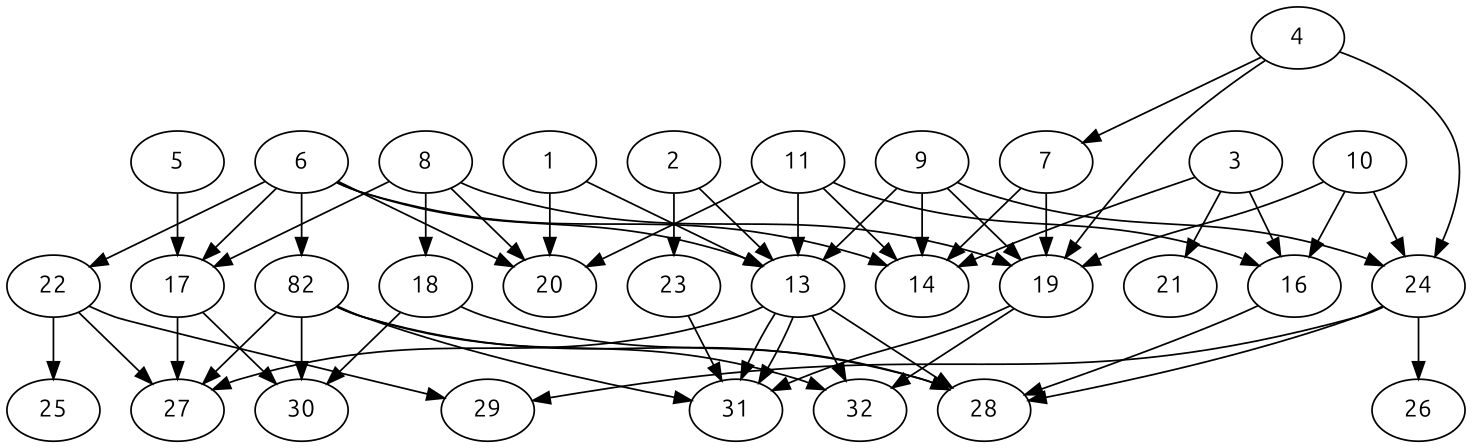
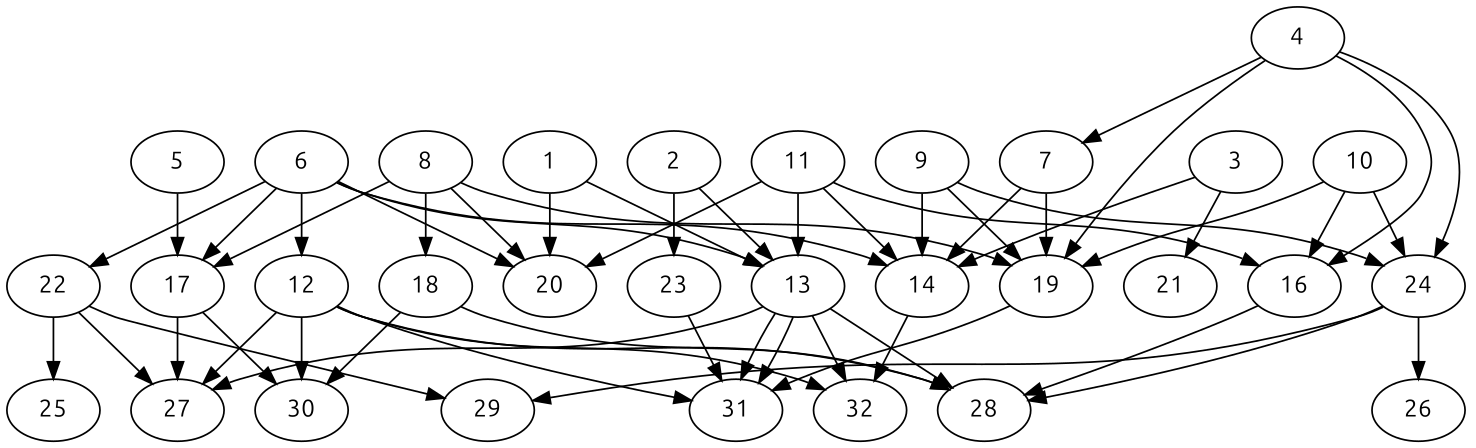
(868, 216) -> none
(1262, 218) -> (1431, 154)
(302, 286) -> (302, 286)
(960, 344) -> (898, 336)
